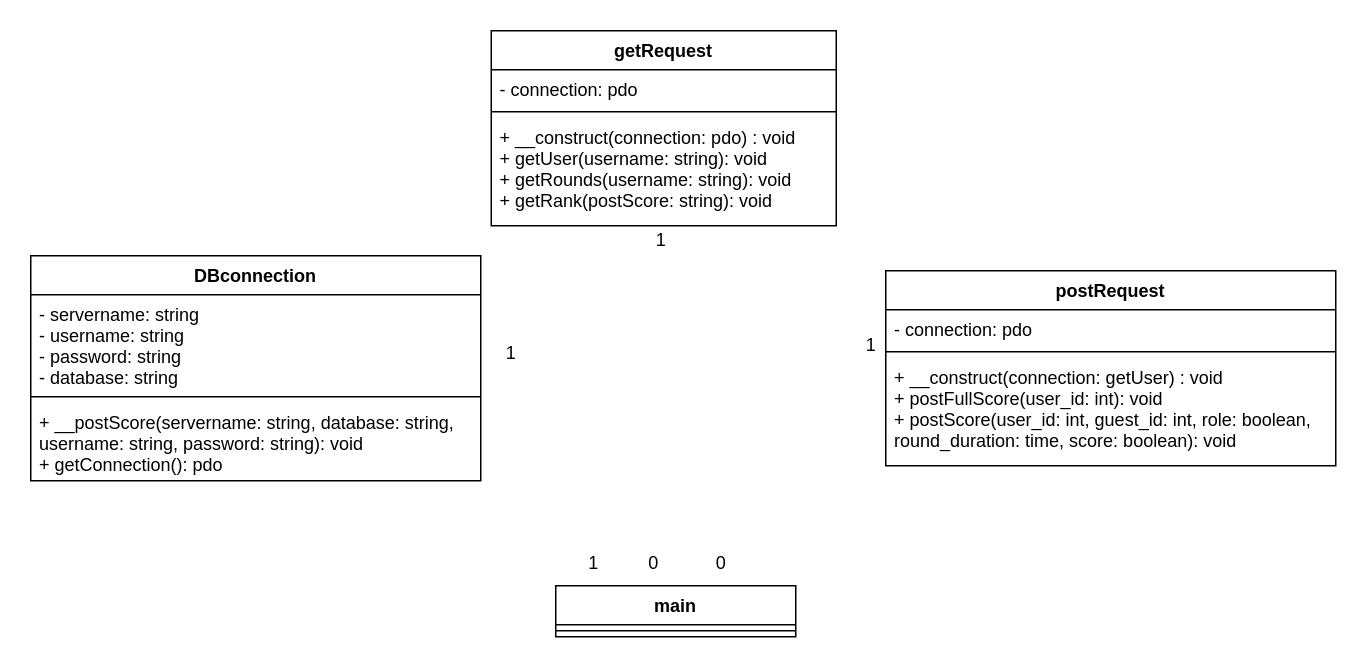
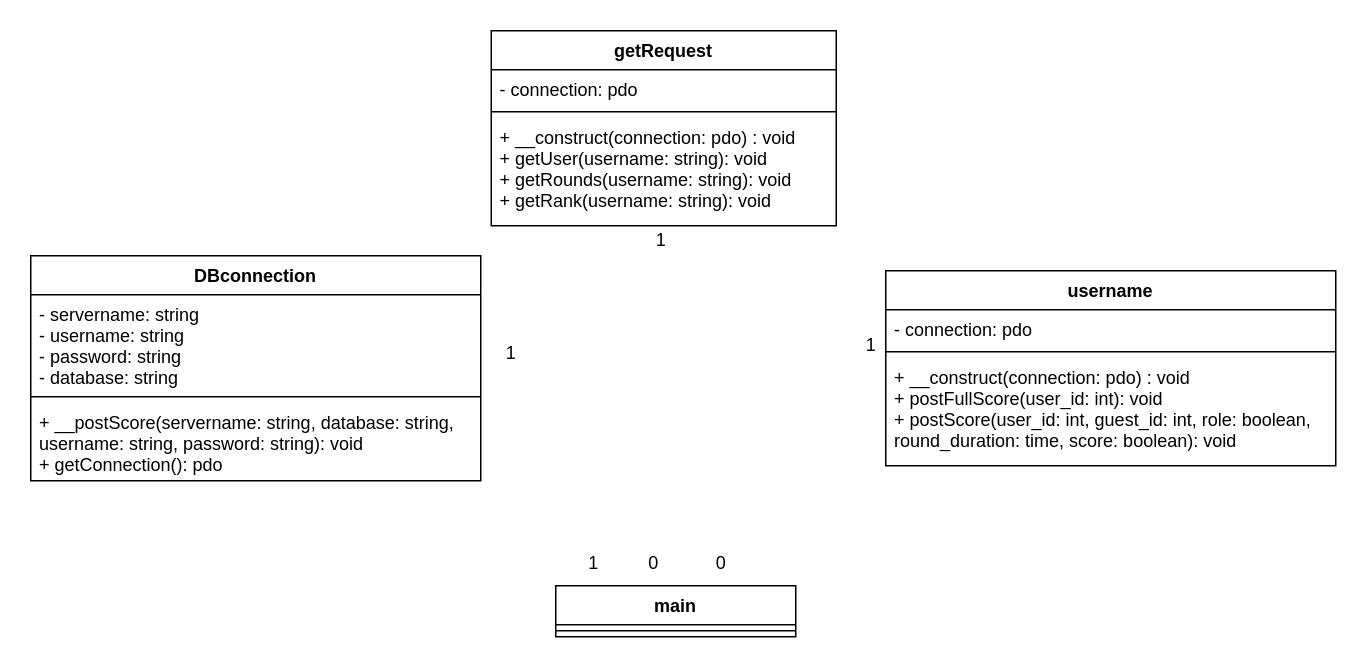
(667, 138) -> (667, 138)
(1110, 291) -> (1110, 291)
(1082, 378) -> (1062, 378)
